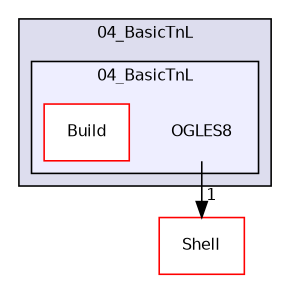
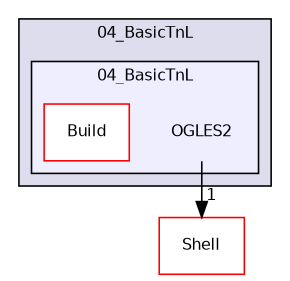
(202, 132) -> (202, 132)
